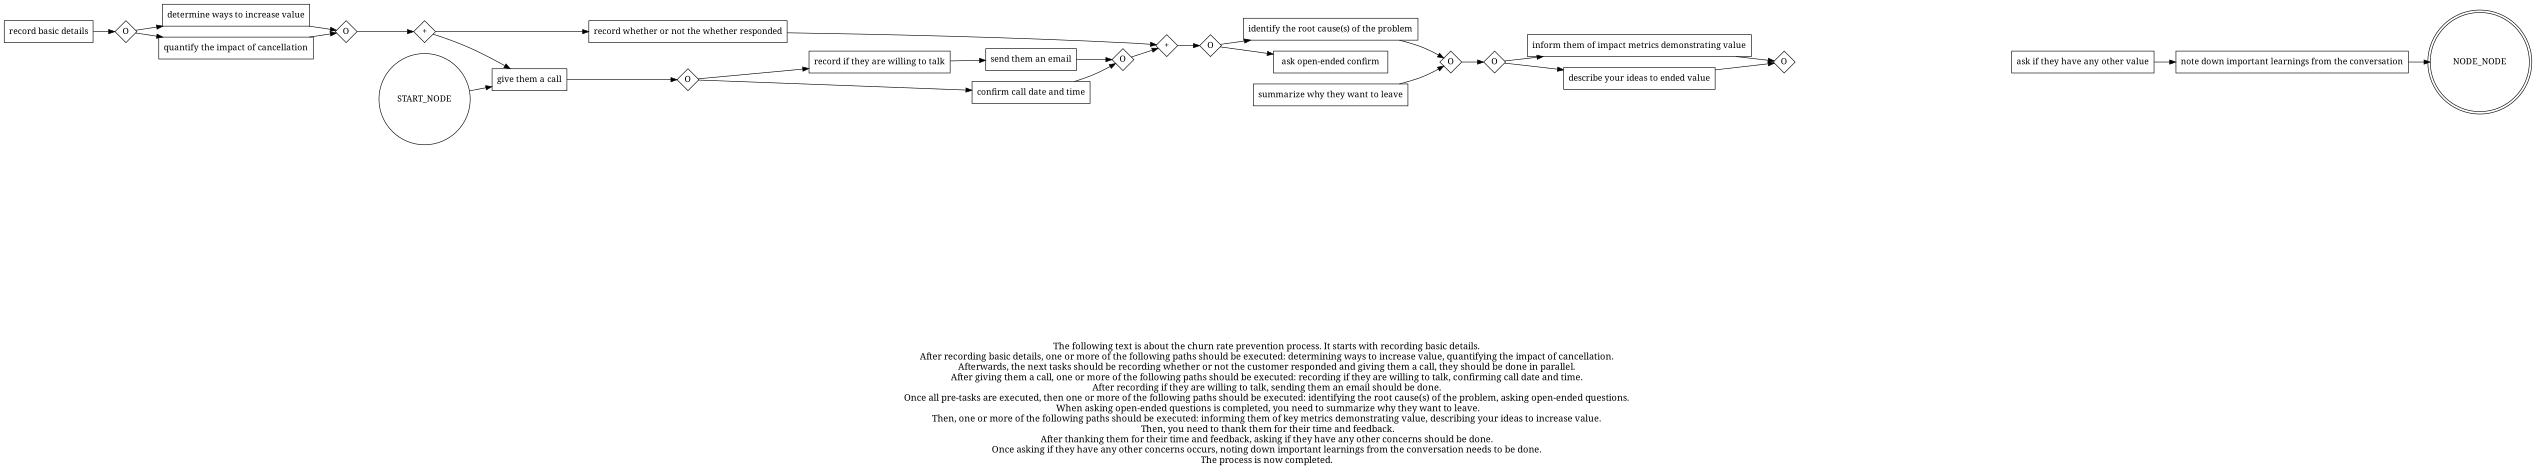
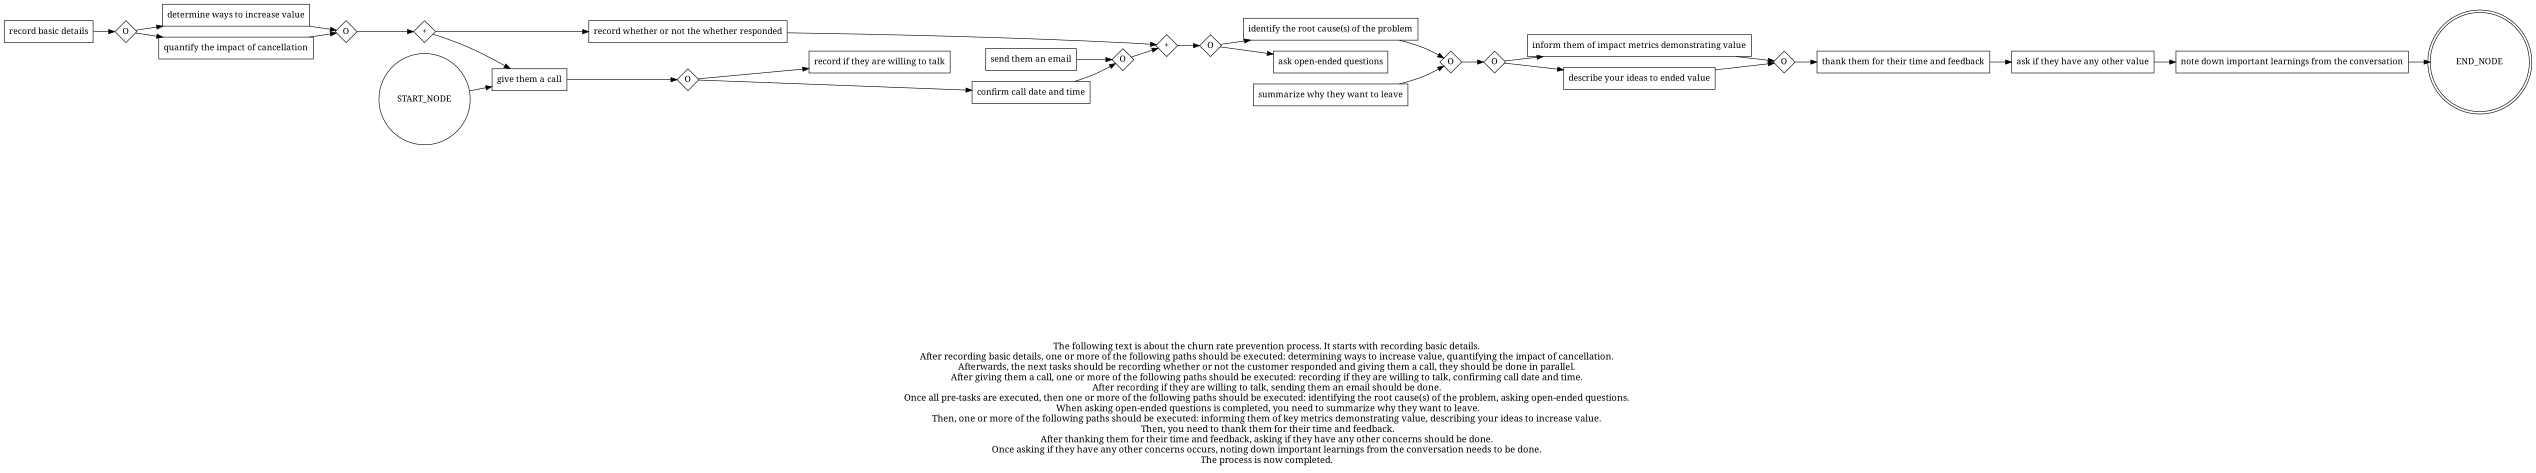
(965, 61) -> none
(1331, 62) -> (1331, 62)
none -> (1903, 62)
(2480, 62) -> (2480, 62)
